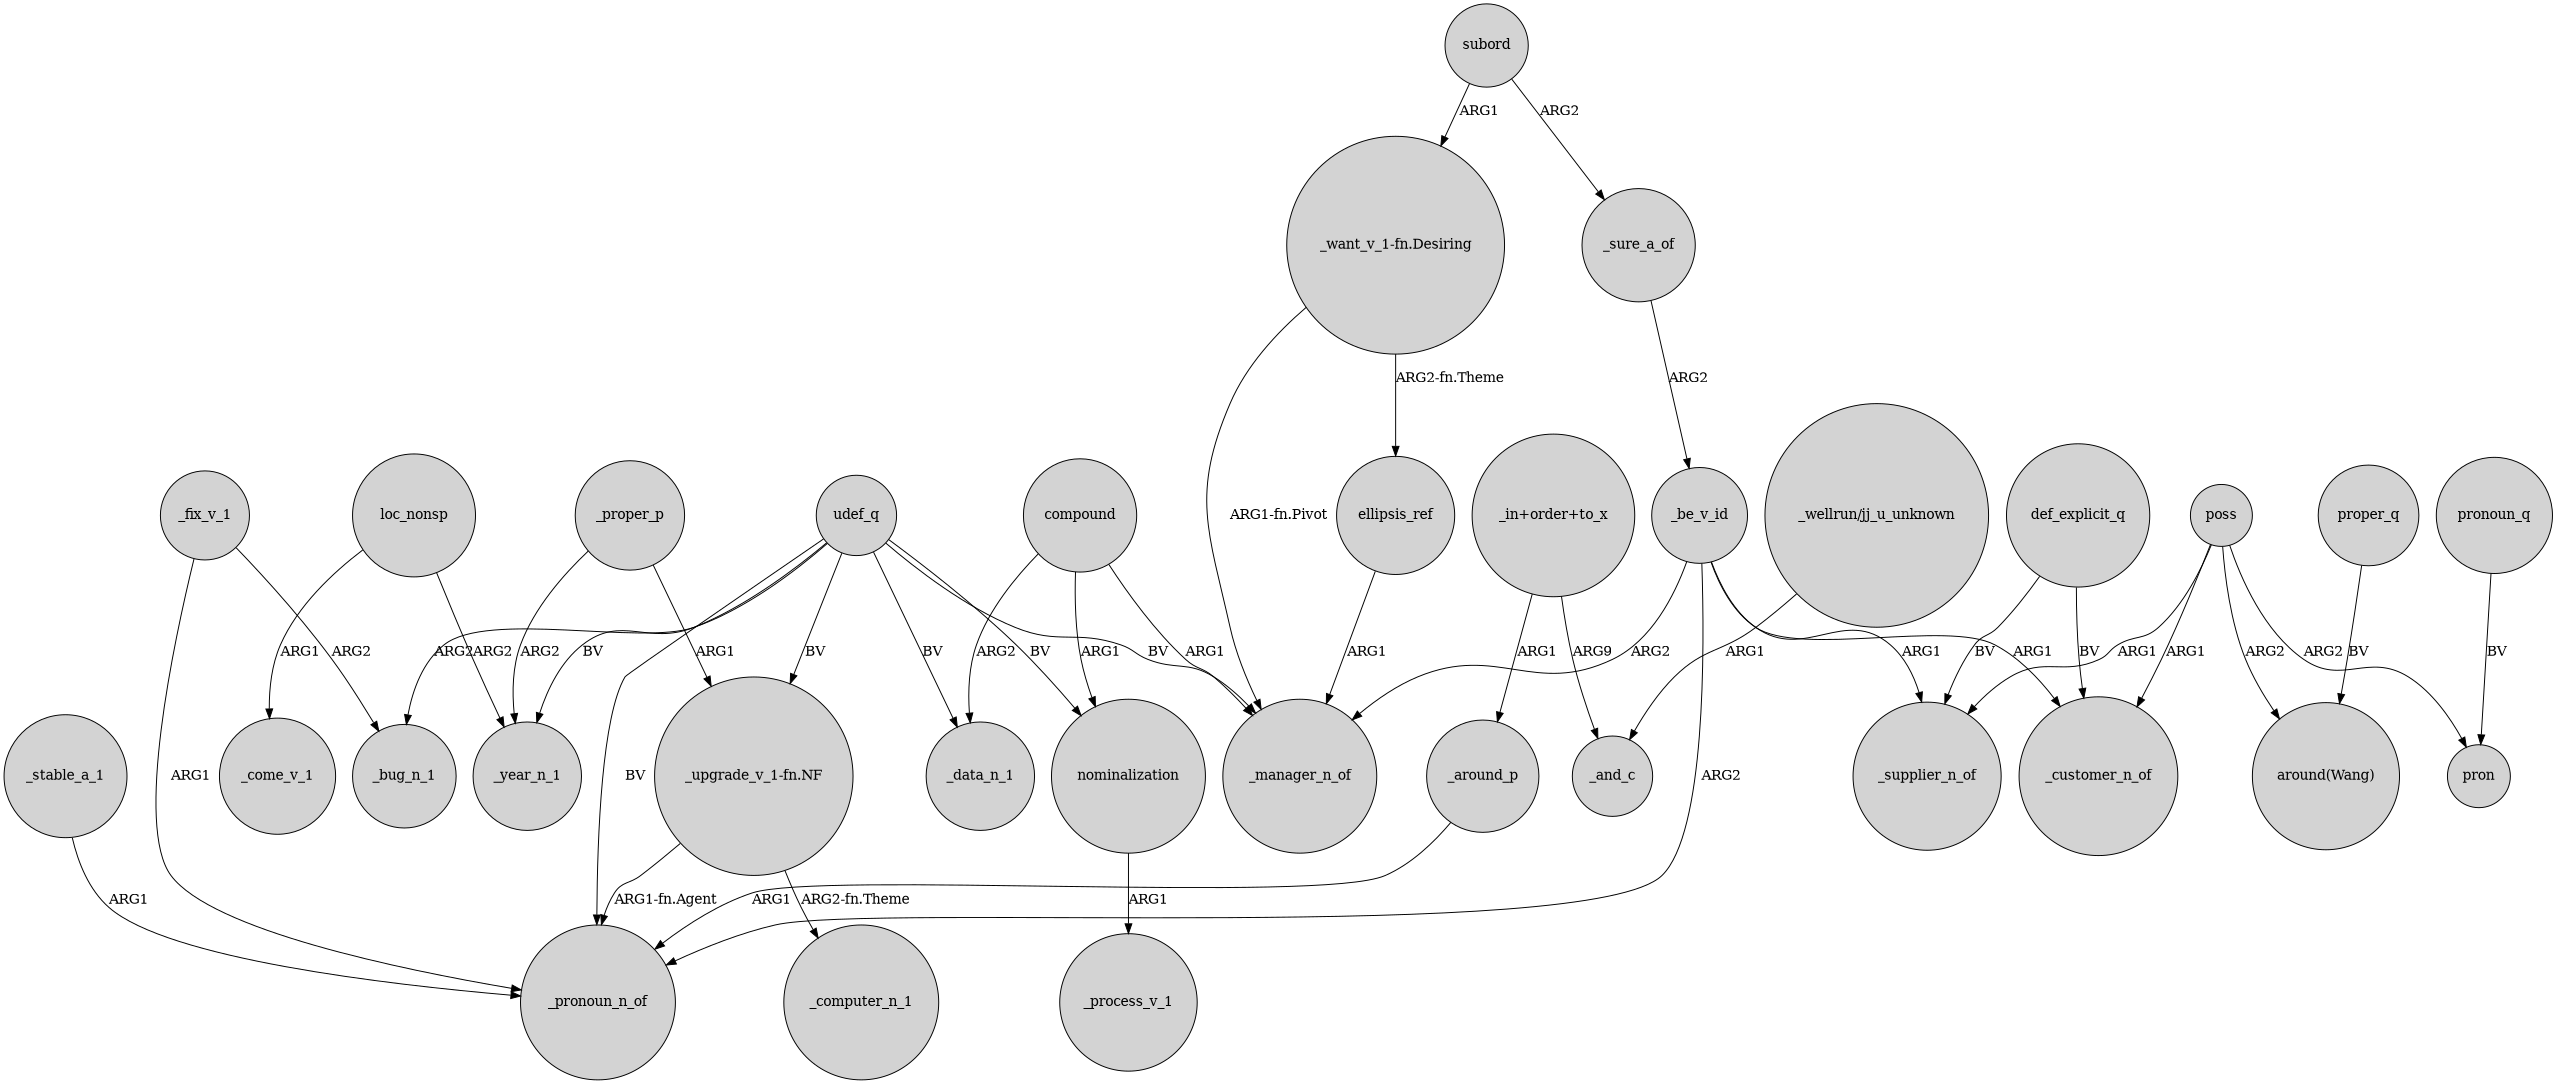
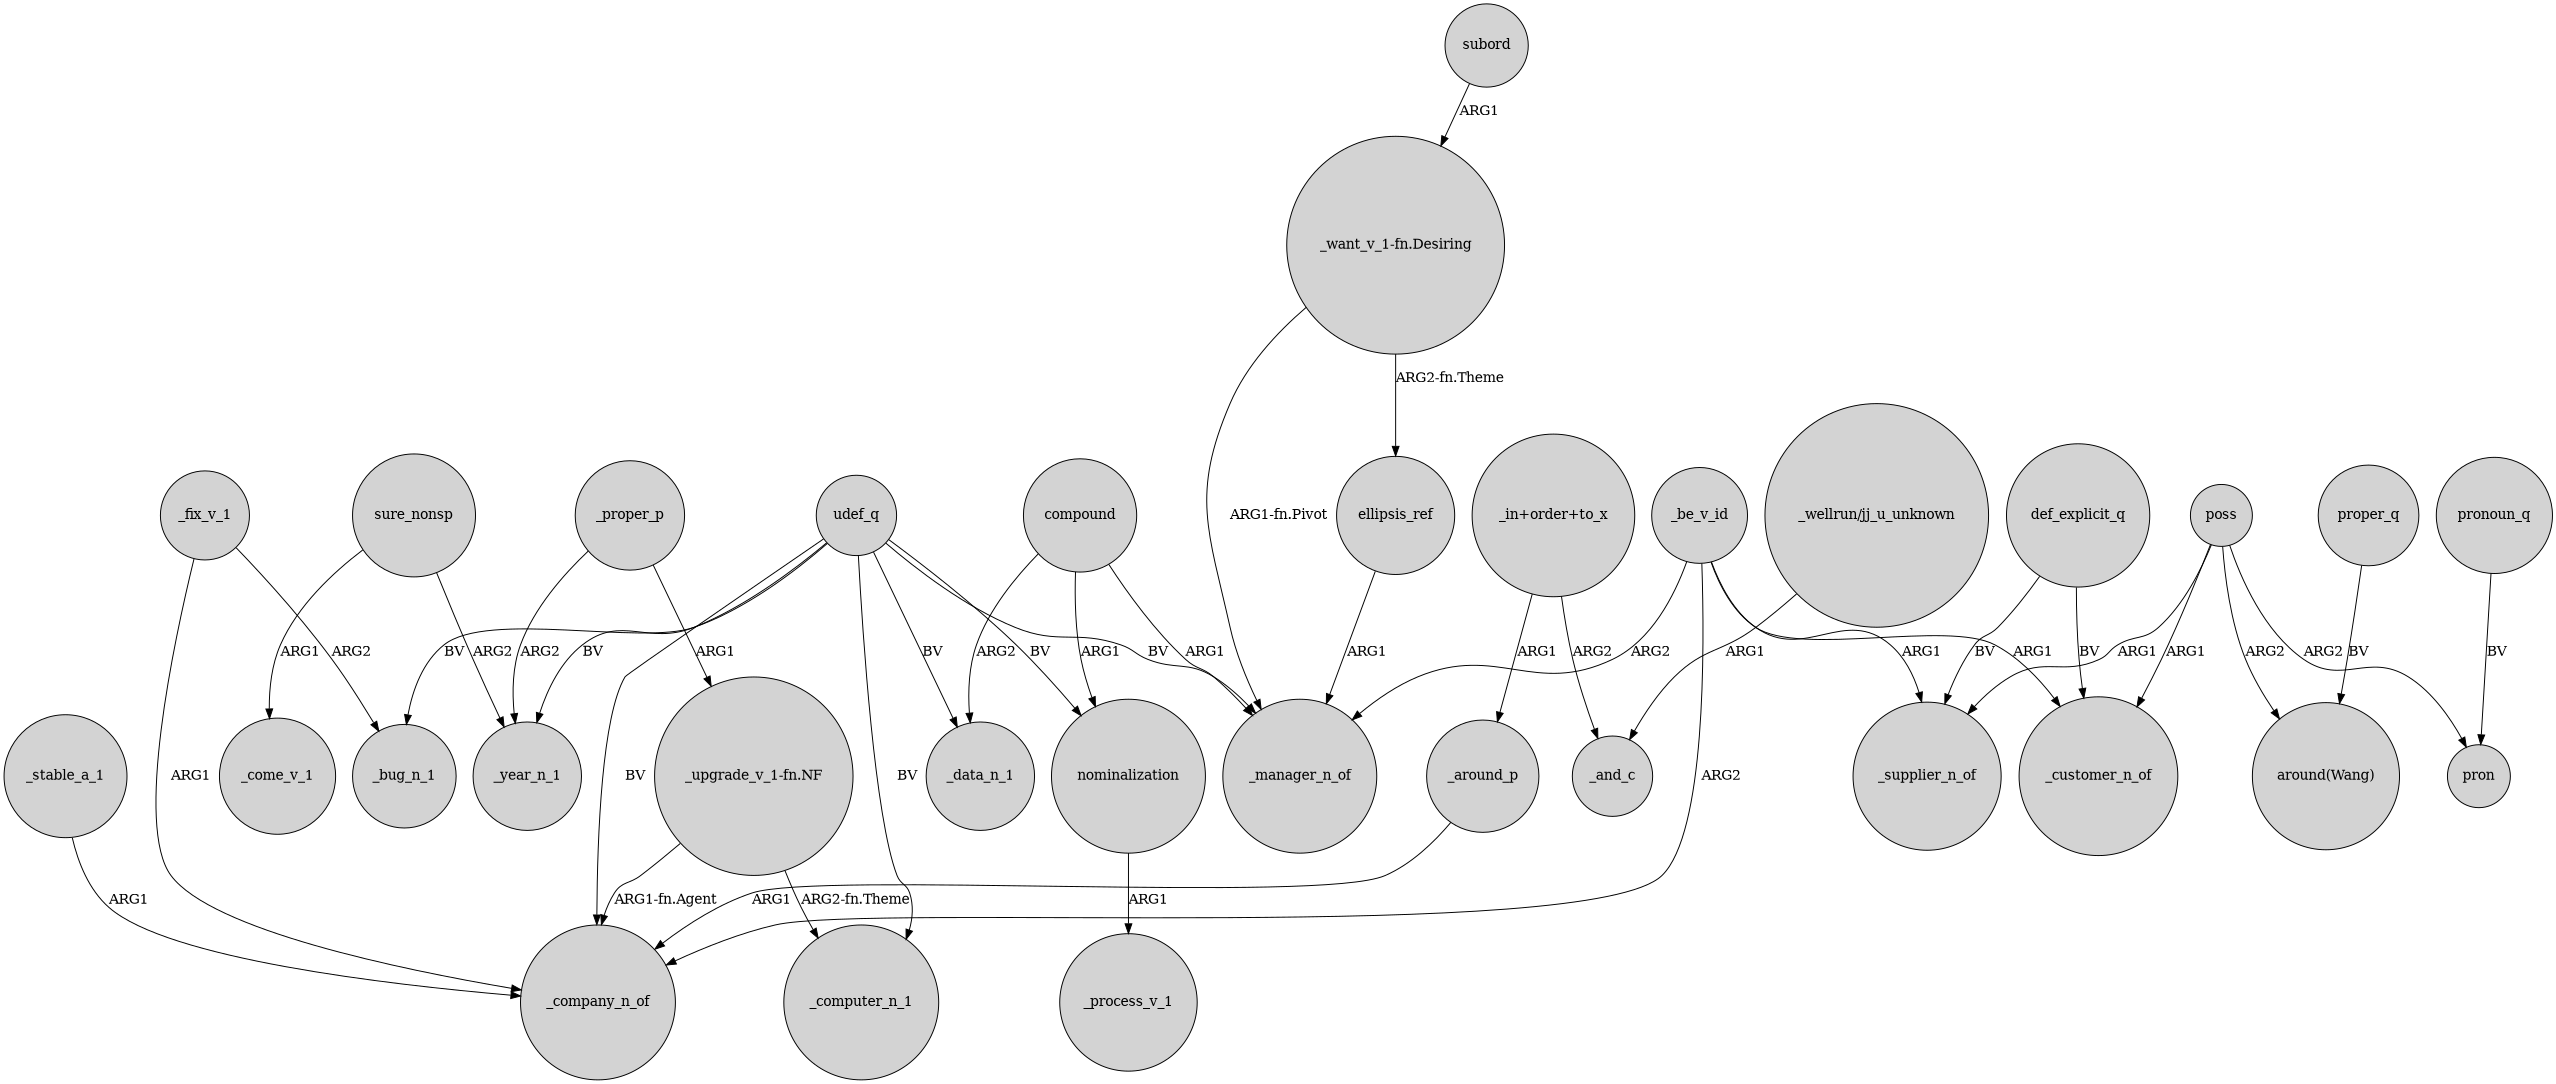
(1639, 245) -> none
(414, 515) -> (414, 515)
(818, 614) -> (873, 746)
(454, 652) -> (454, 652)
(1593, 652) -> (1593, 652)
(598, 1002) -> (598, 1002)
